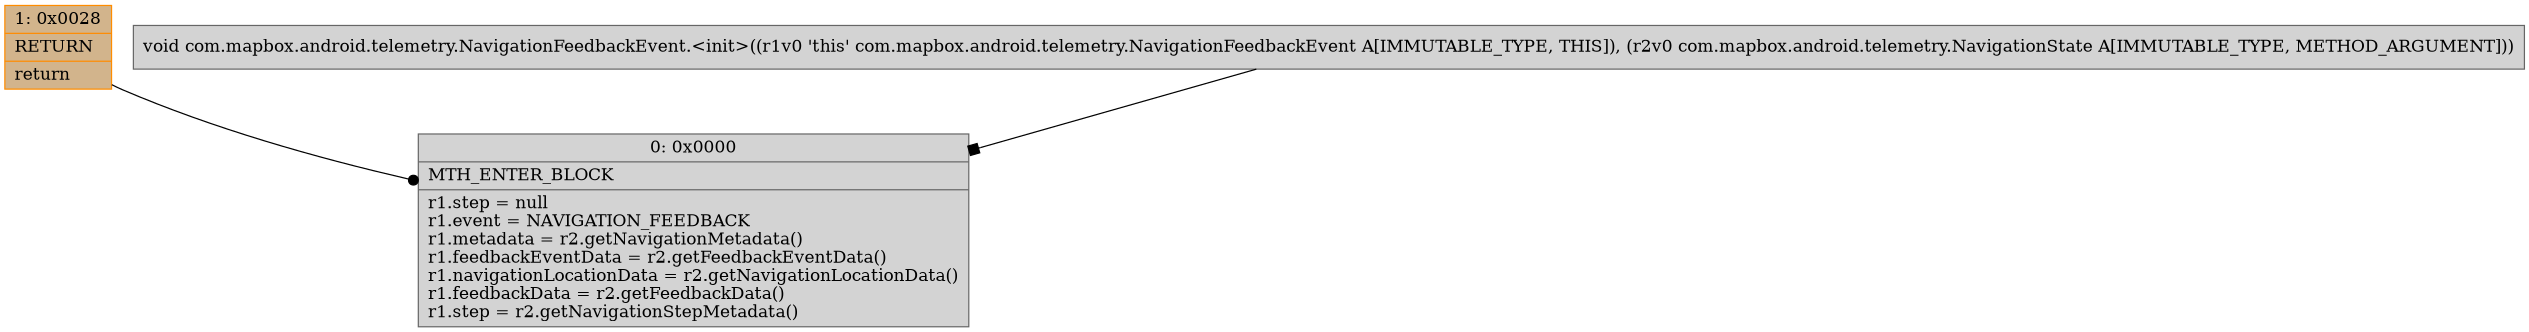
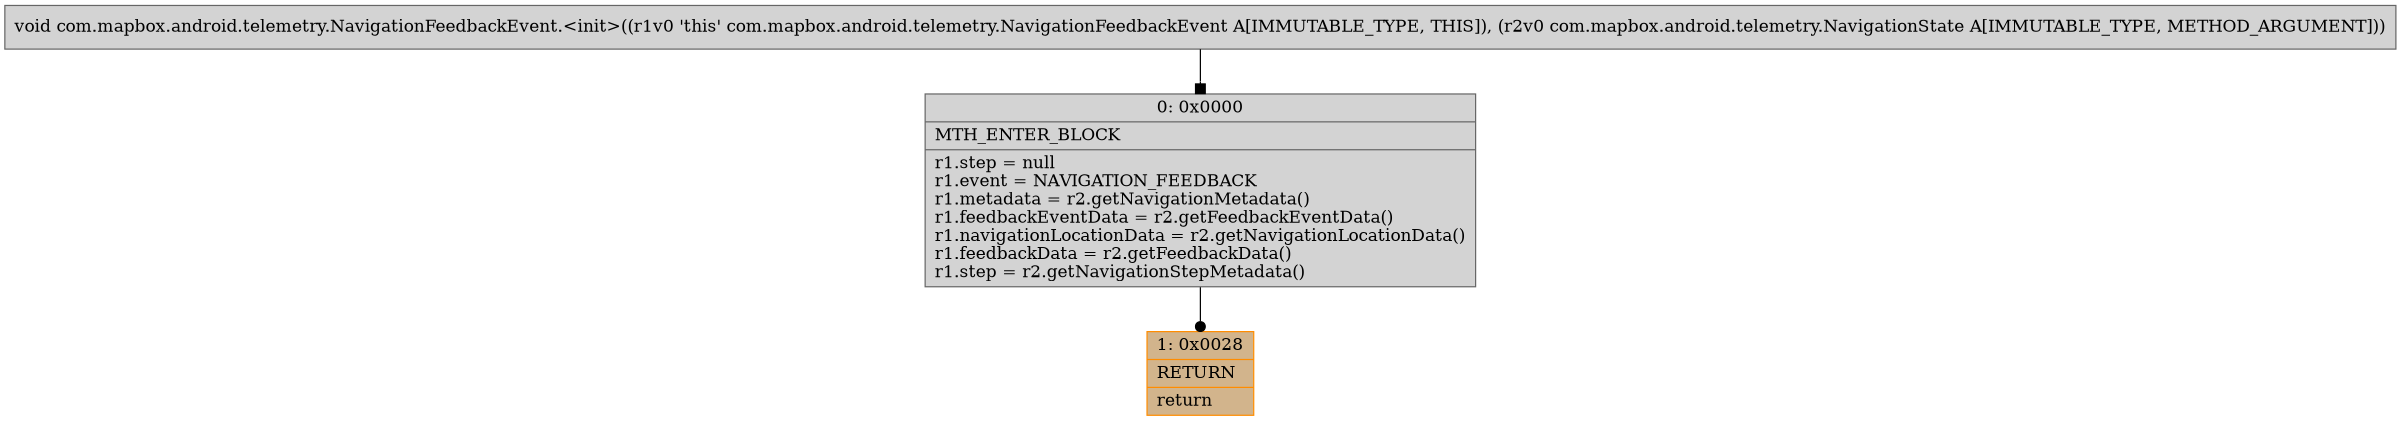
(258, 139) -> (1200, 304)
